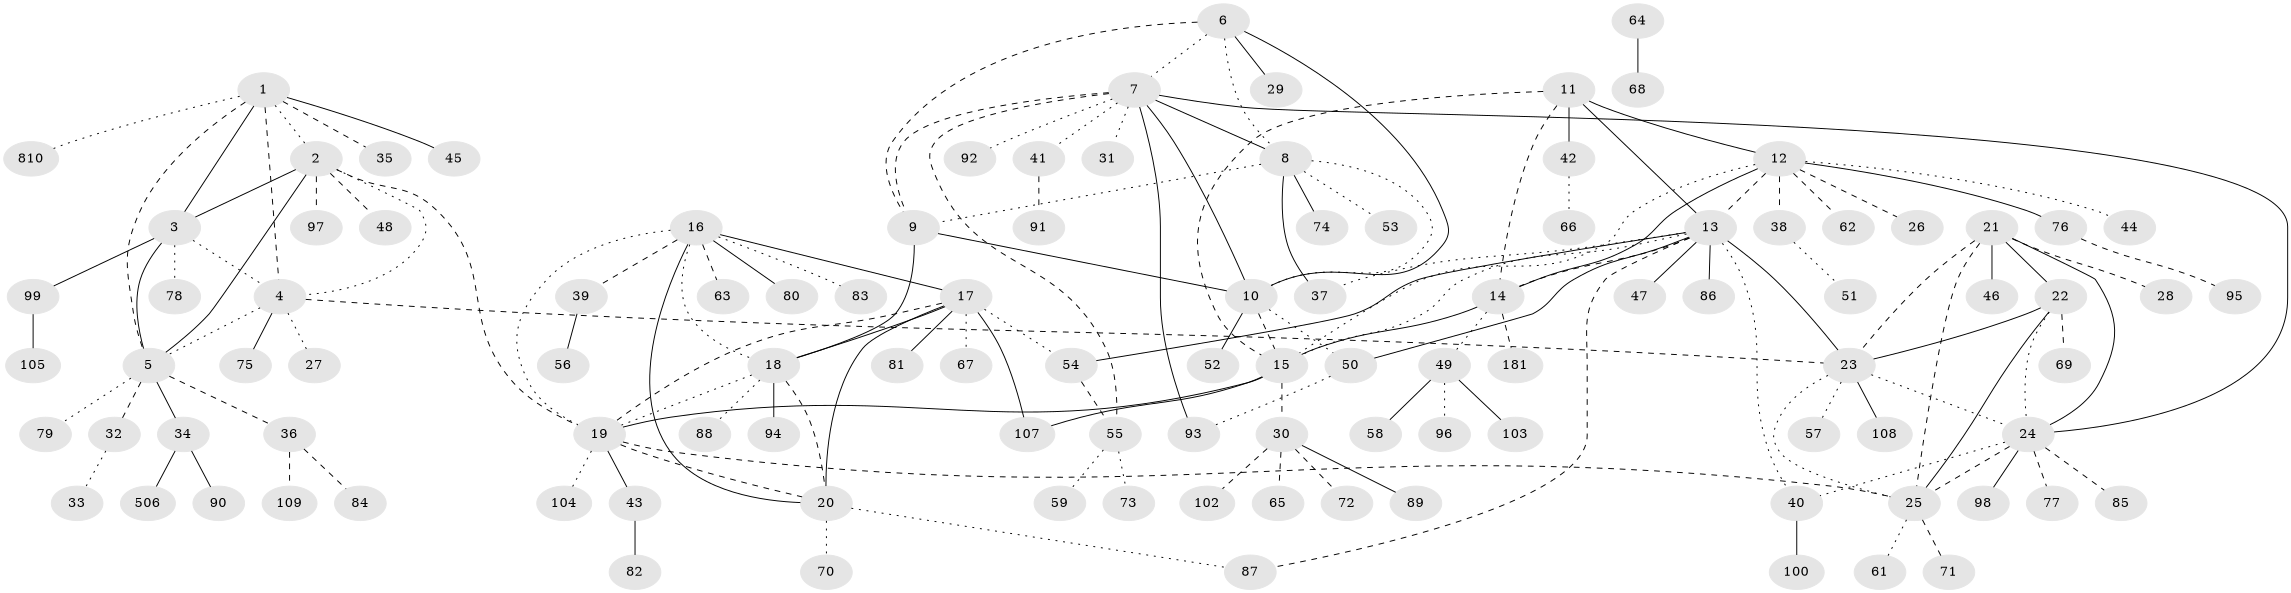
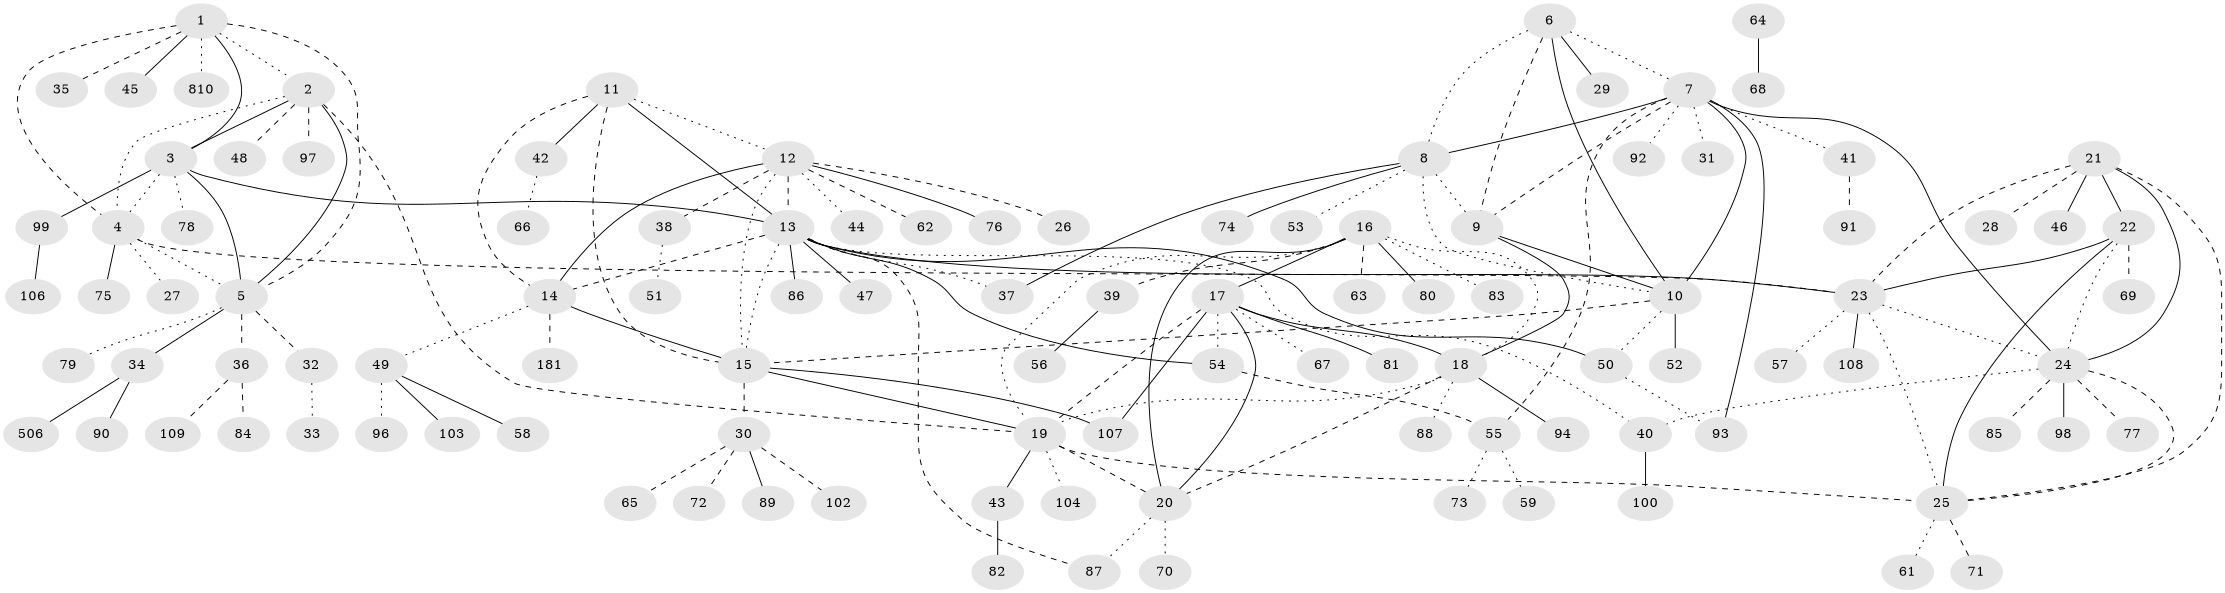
(1671, 130) -> (700, 124)
none -> (461, 203)
(2235, 297) -> none
(33, 366) -> (33, 297)
